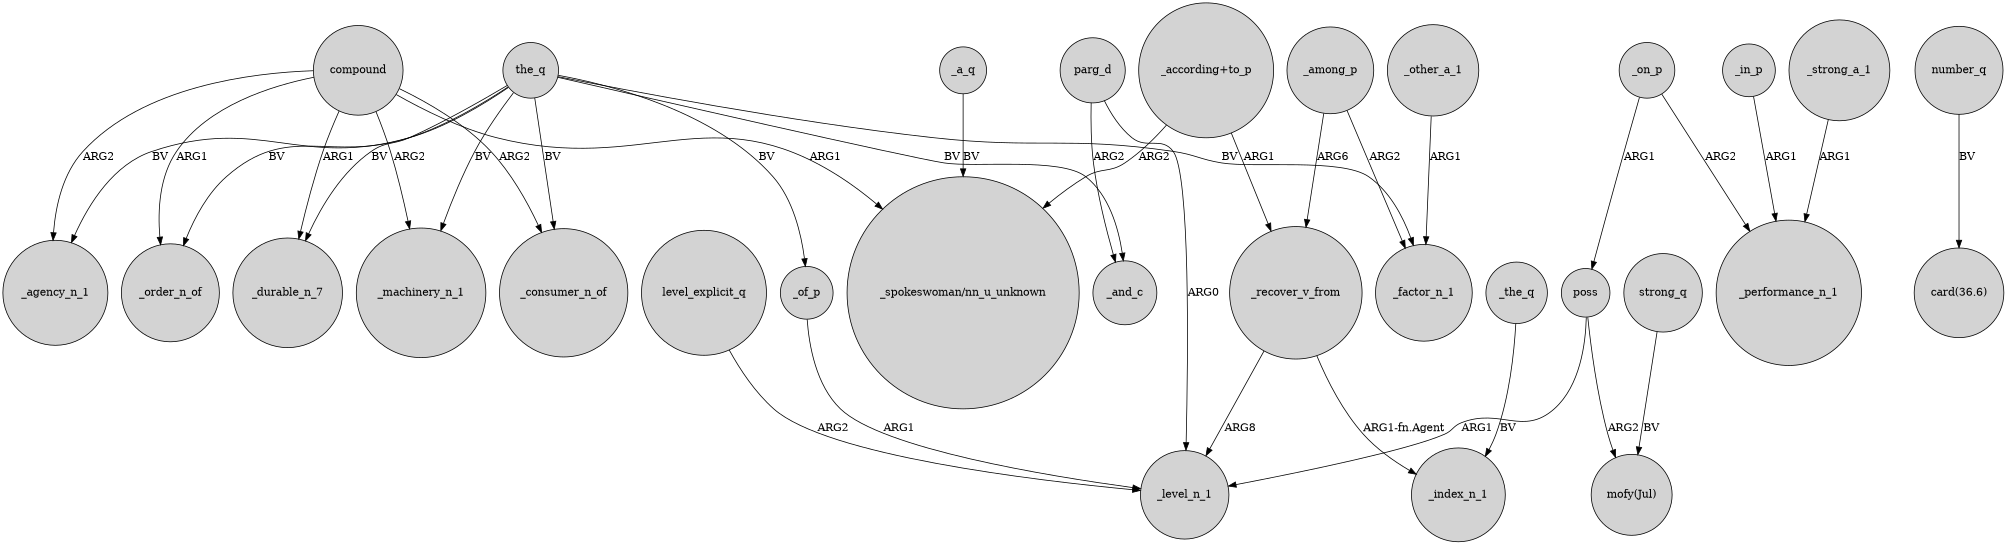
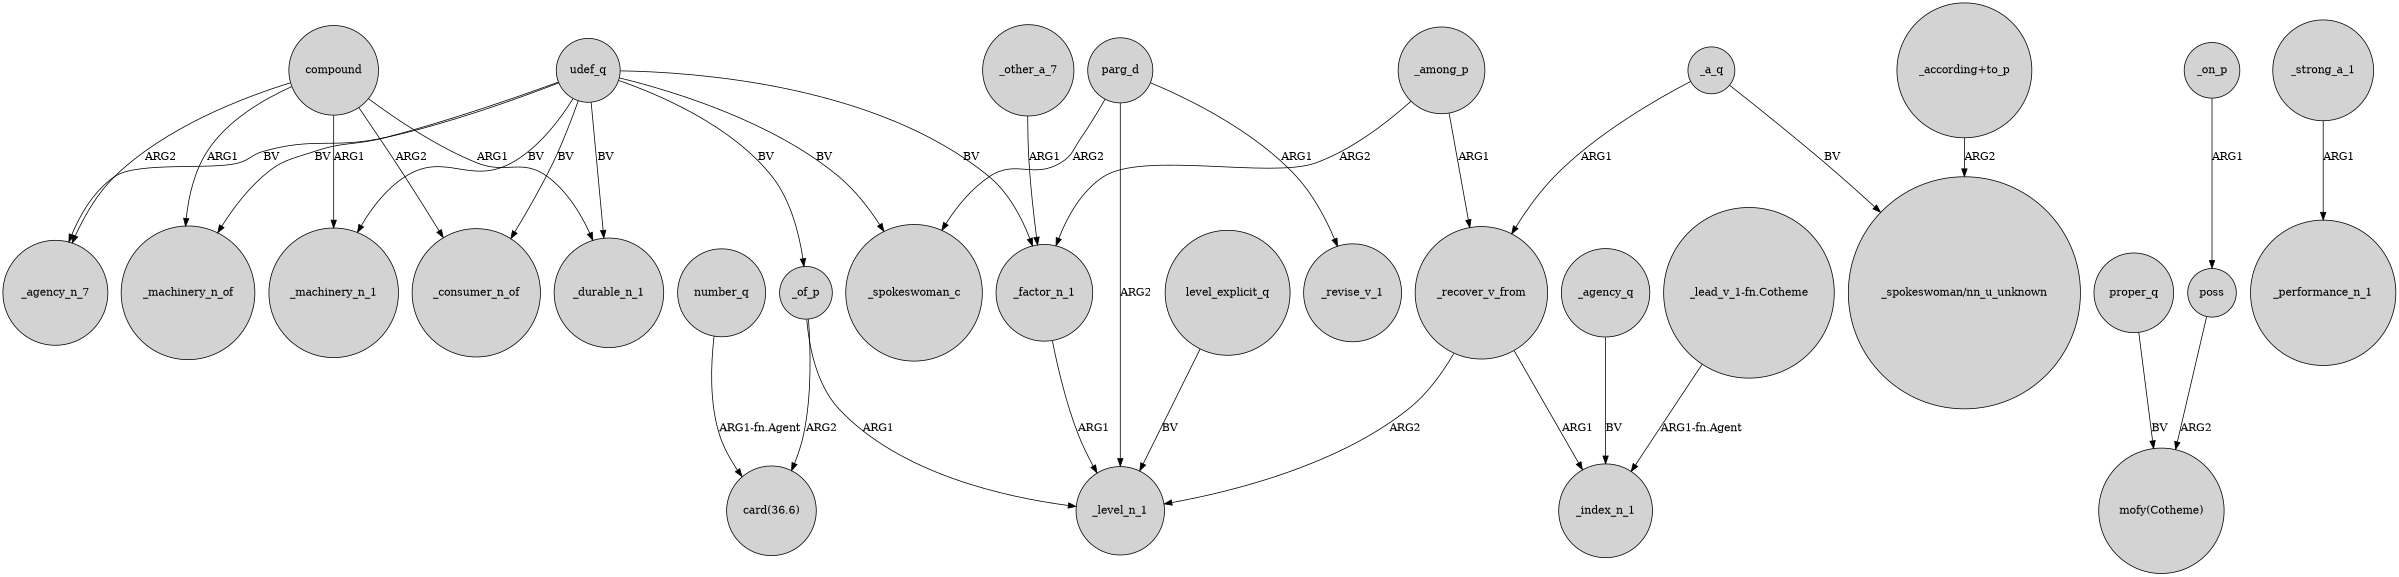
(531, 70) -> (588, 70)
(1433, 70) -> (1028, 70)
(1749, 70) -> none
(640, 144) -> none
(410, 157) -> (349, 157)
(1333, 157) -> (1474, 157)
(1967, 157) -> (760, 428)
(1704, 159) -> none
(1250, 178) -> (1593, 143)
(55, 293) -> (55, 293)
(170, 293) -> (188, 293)
(288, 293) -> (609, 293)
(1125, 293) -> (914, 293)
(1203, 293) -> (1136, 293)
none -> (1353, 293)
(1517, 293) -> (1606, 293)
(1663, 293) -> (2134, 293)
none -> (1749, 293)
none -> (809, 392)
(833, 428) -> (1170, 428)
(1240, 428) -> (1405, 428)
(1404, 428) -> (1578, 428)
(1445, 434) -> (1068, 405)
(1632, 495) -> (2161, 511)
